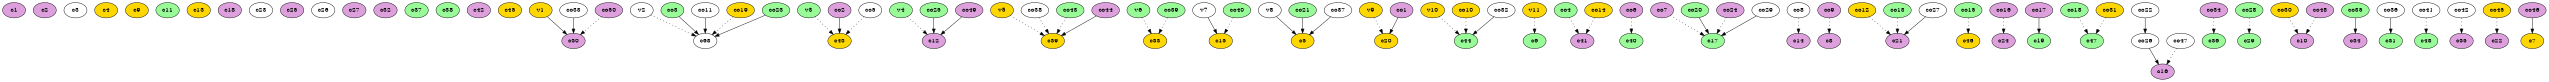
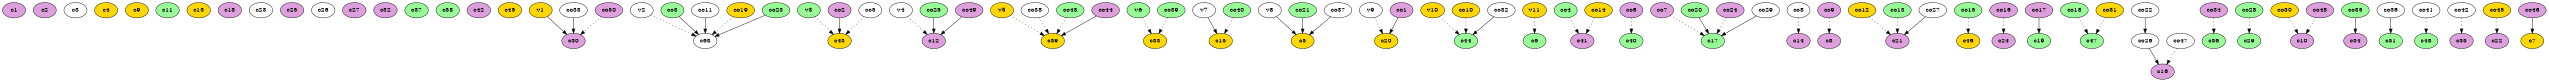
(901, 10) -> (901, 10)
(1371, 10) -> (1371, 10)
